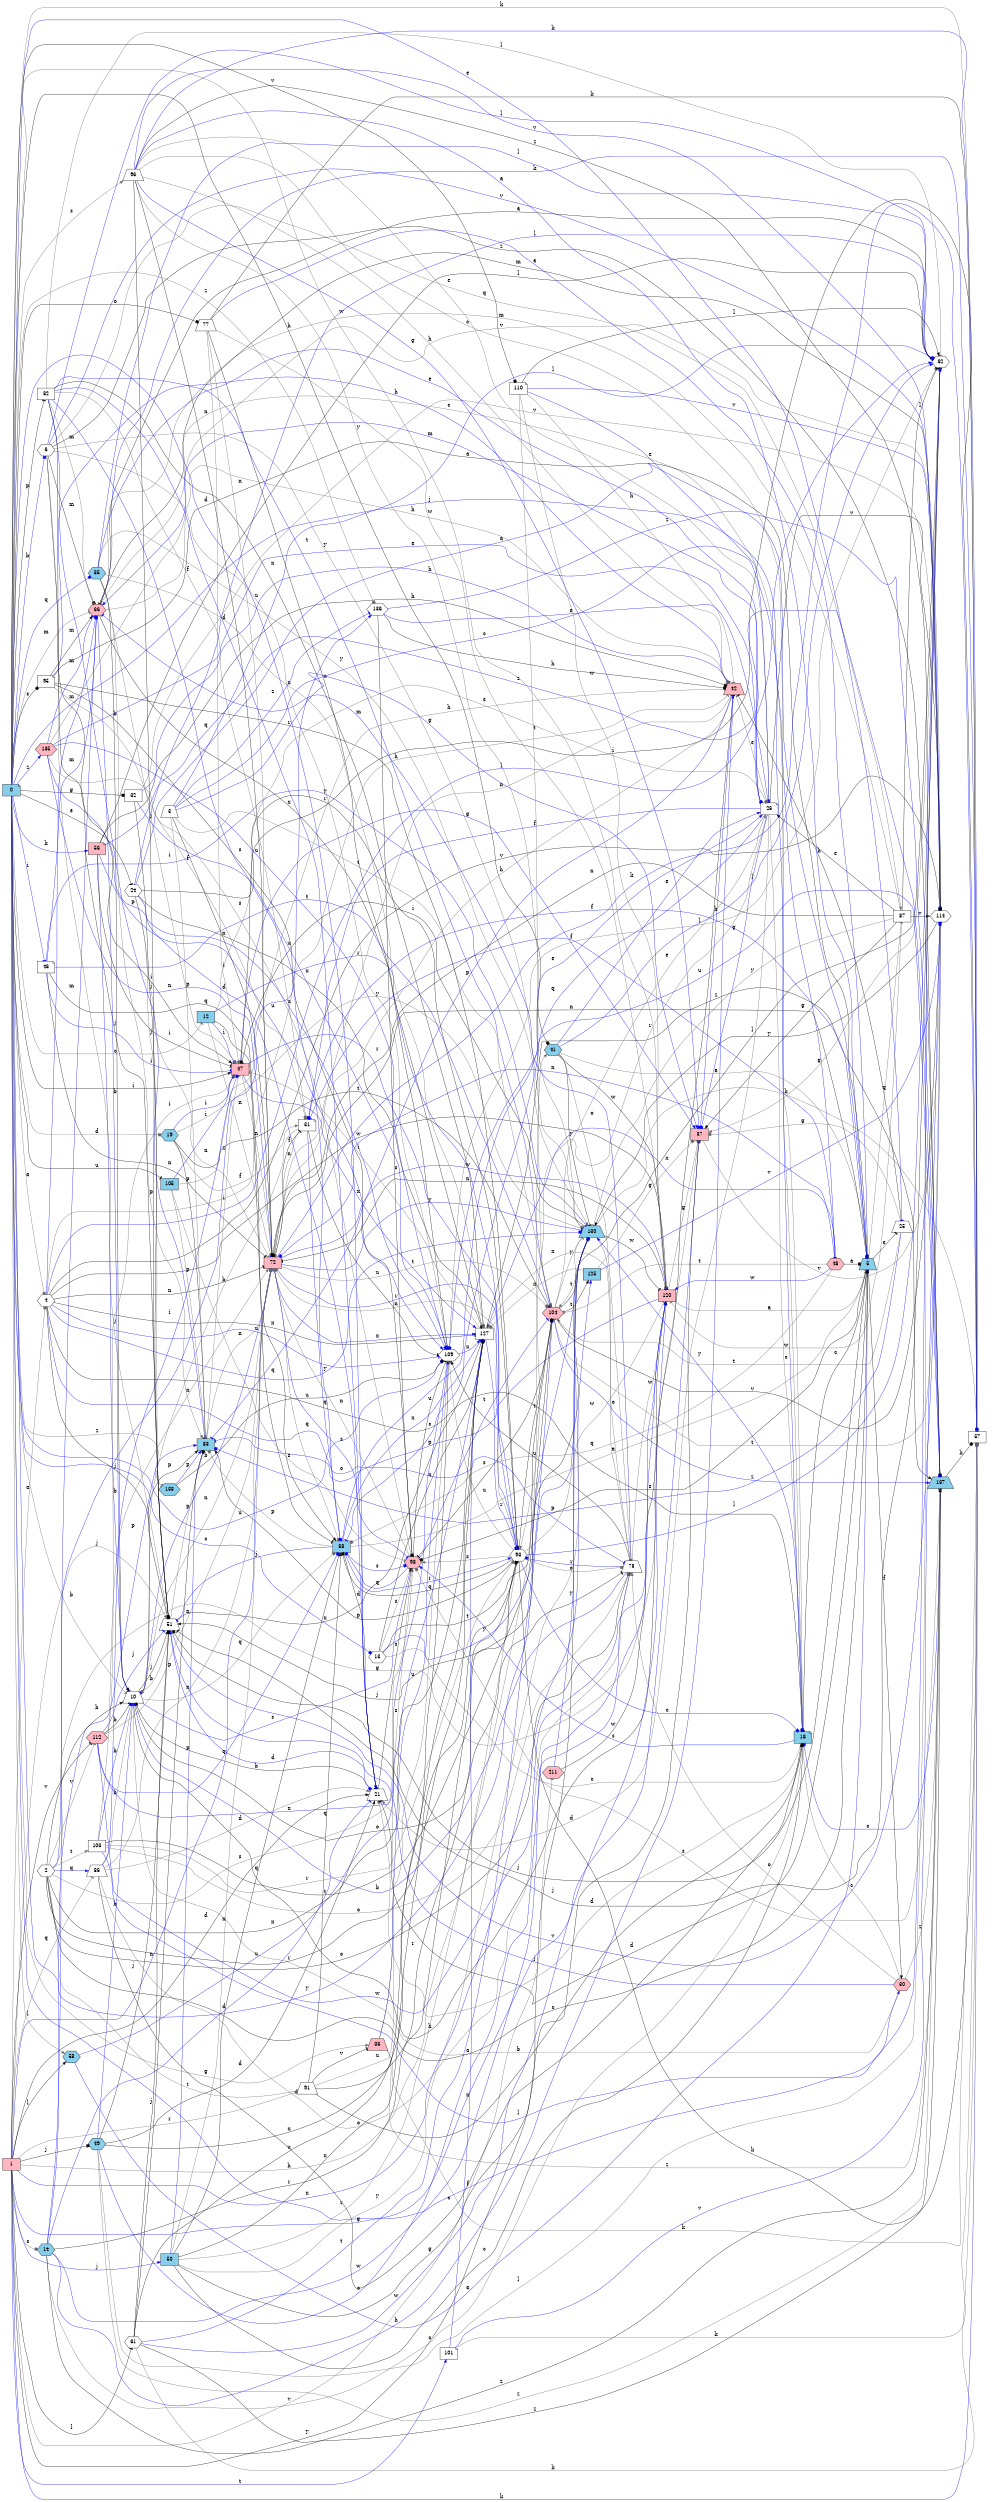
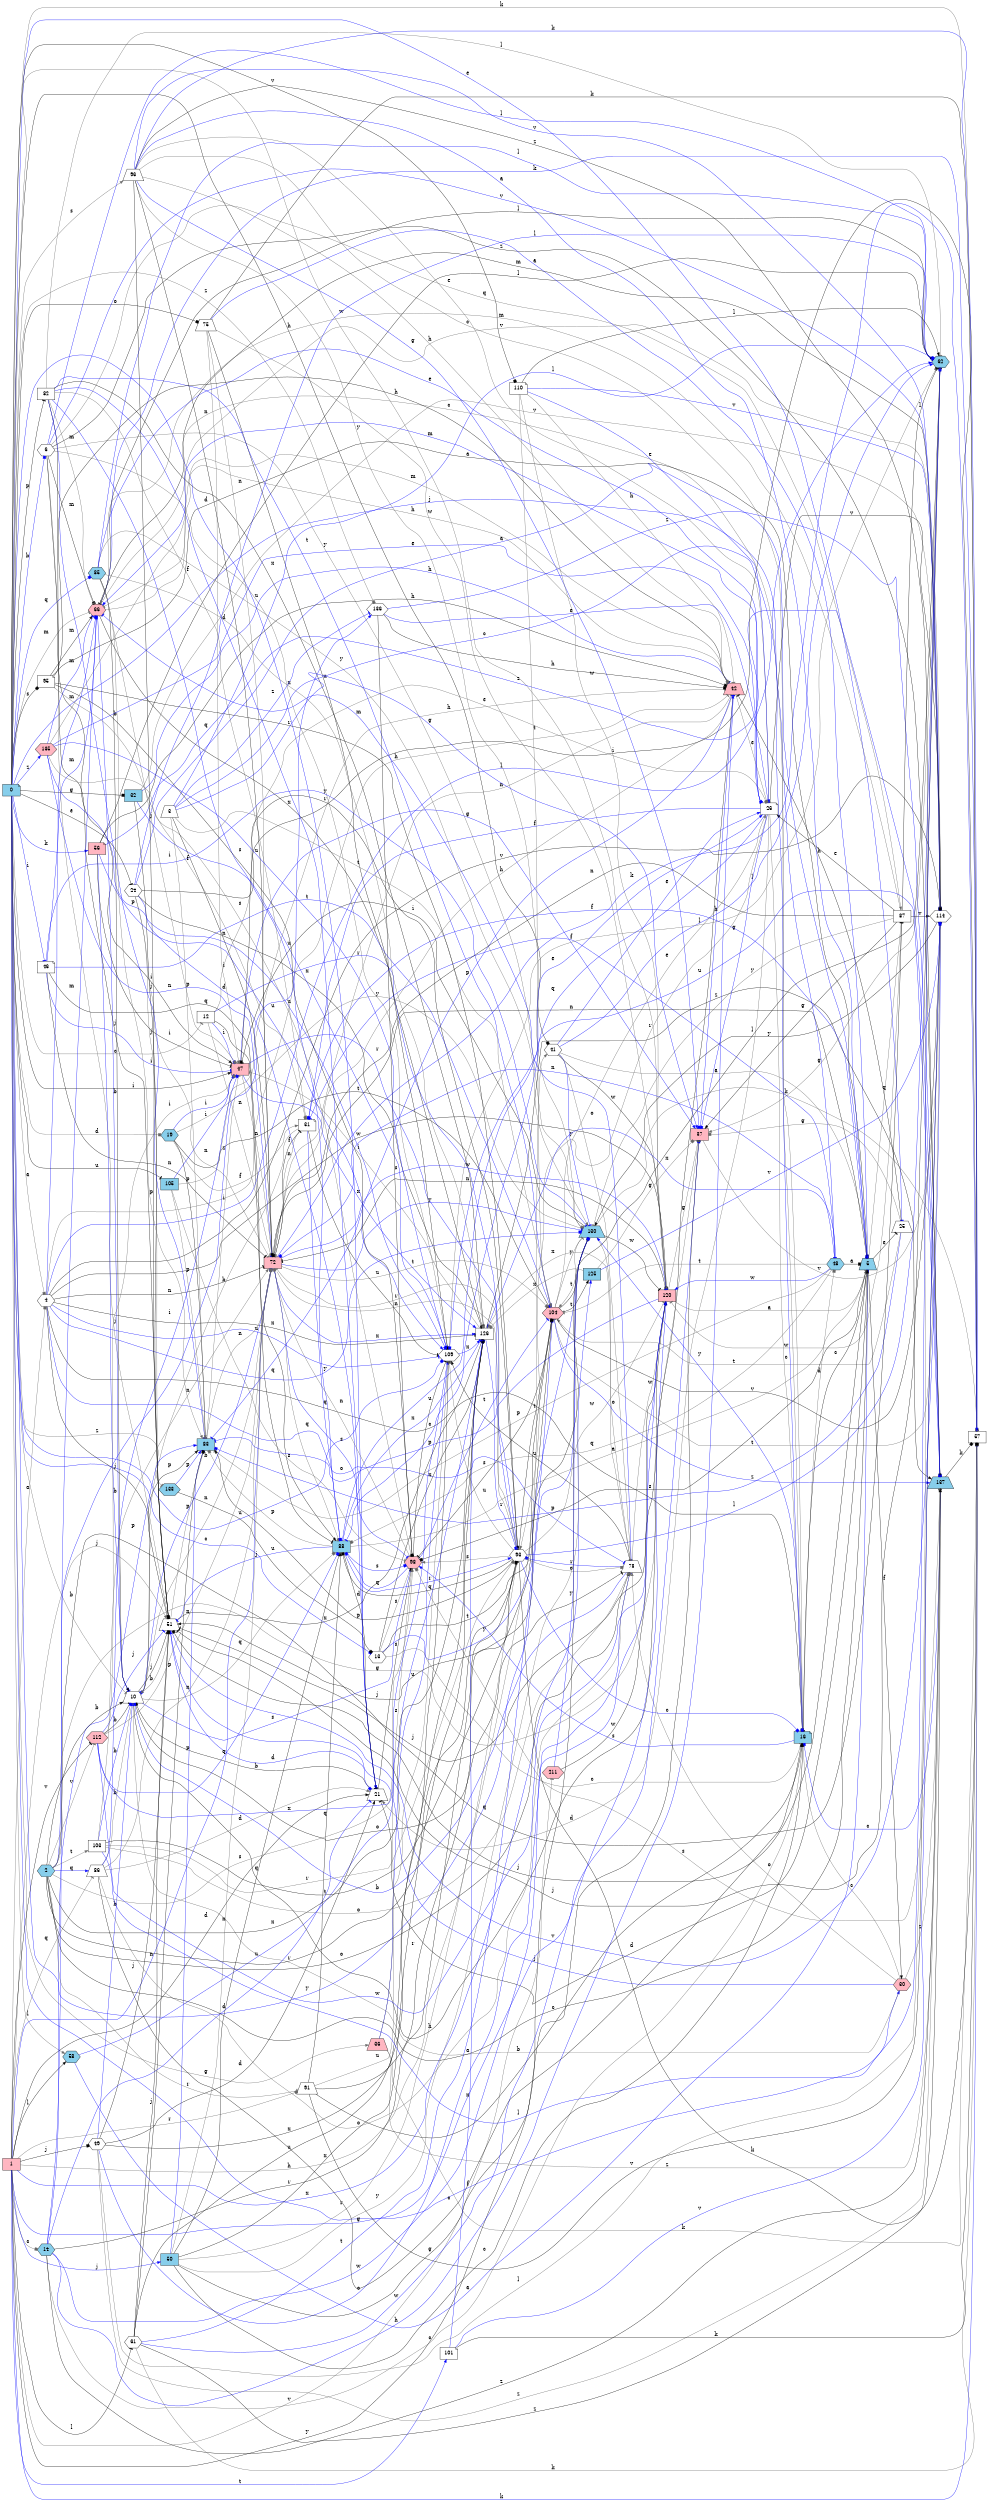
(962, 120) -> (962, 120)
(518, 209) -> (518, 209)
(206, 325) -> (206, 325)
(941, 362) -> (941, 362)
(316, 379) -> (316, 379)
none -> (399, 477)
(133, 796) -> (133, 796)
(206, 1017) -> (206, 1017)
(553, 1050) -> (553, 1050)
(569, 1126) -> (569, 1126)
(835, 1264) -> (835, 1264)
(487, 1300) -> (487, 1300)
(495, 1331) -> (495, 1331)
(484, 1334) -> (484, 1334)
(306, 1398) -> (276, 1566)
none -> (518, 1420)
none -> (548, 1662)
none -> (687, 1843)
(46, 1871) -> (46, 1871)
(545, 1971) -> (815, 1433)
(337, 2063) -> (919, 1968)
(968, 2142) -> (968, 2142)
(97, 2144) -> (97, 2144)
